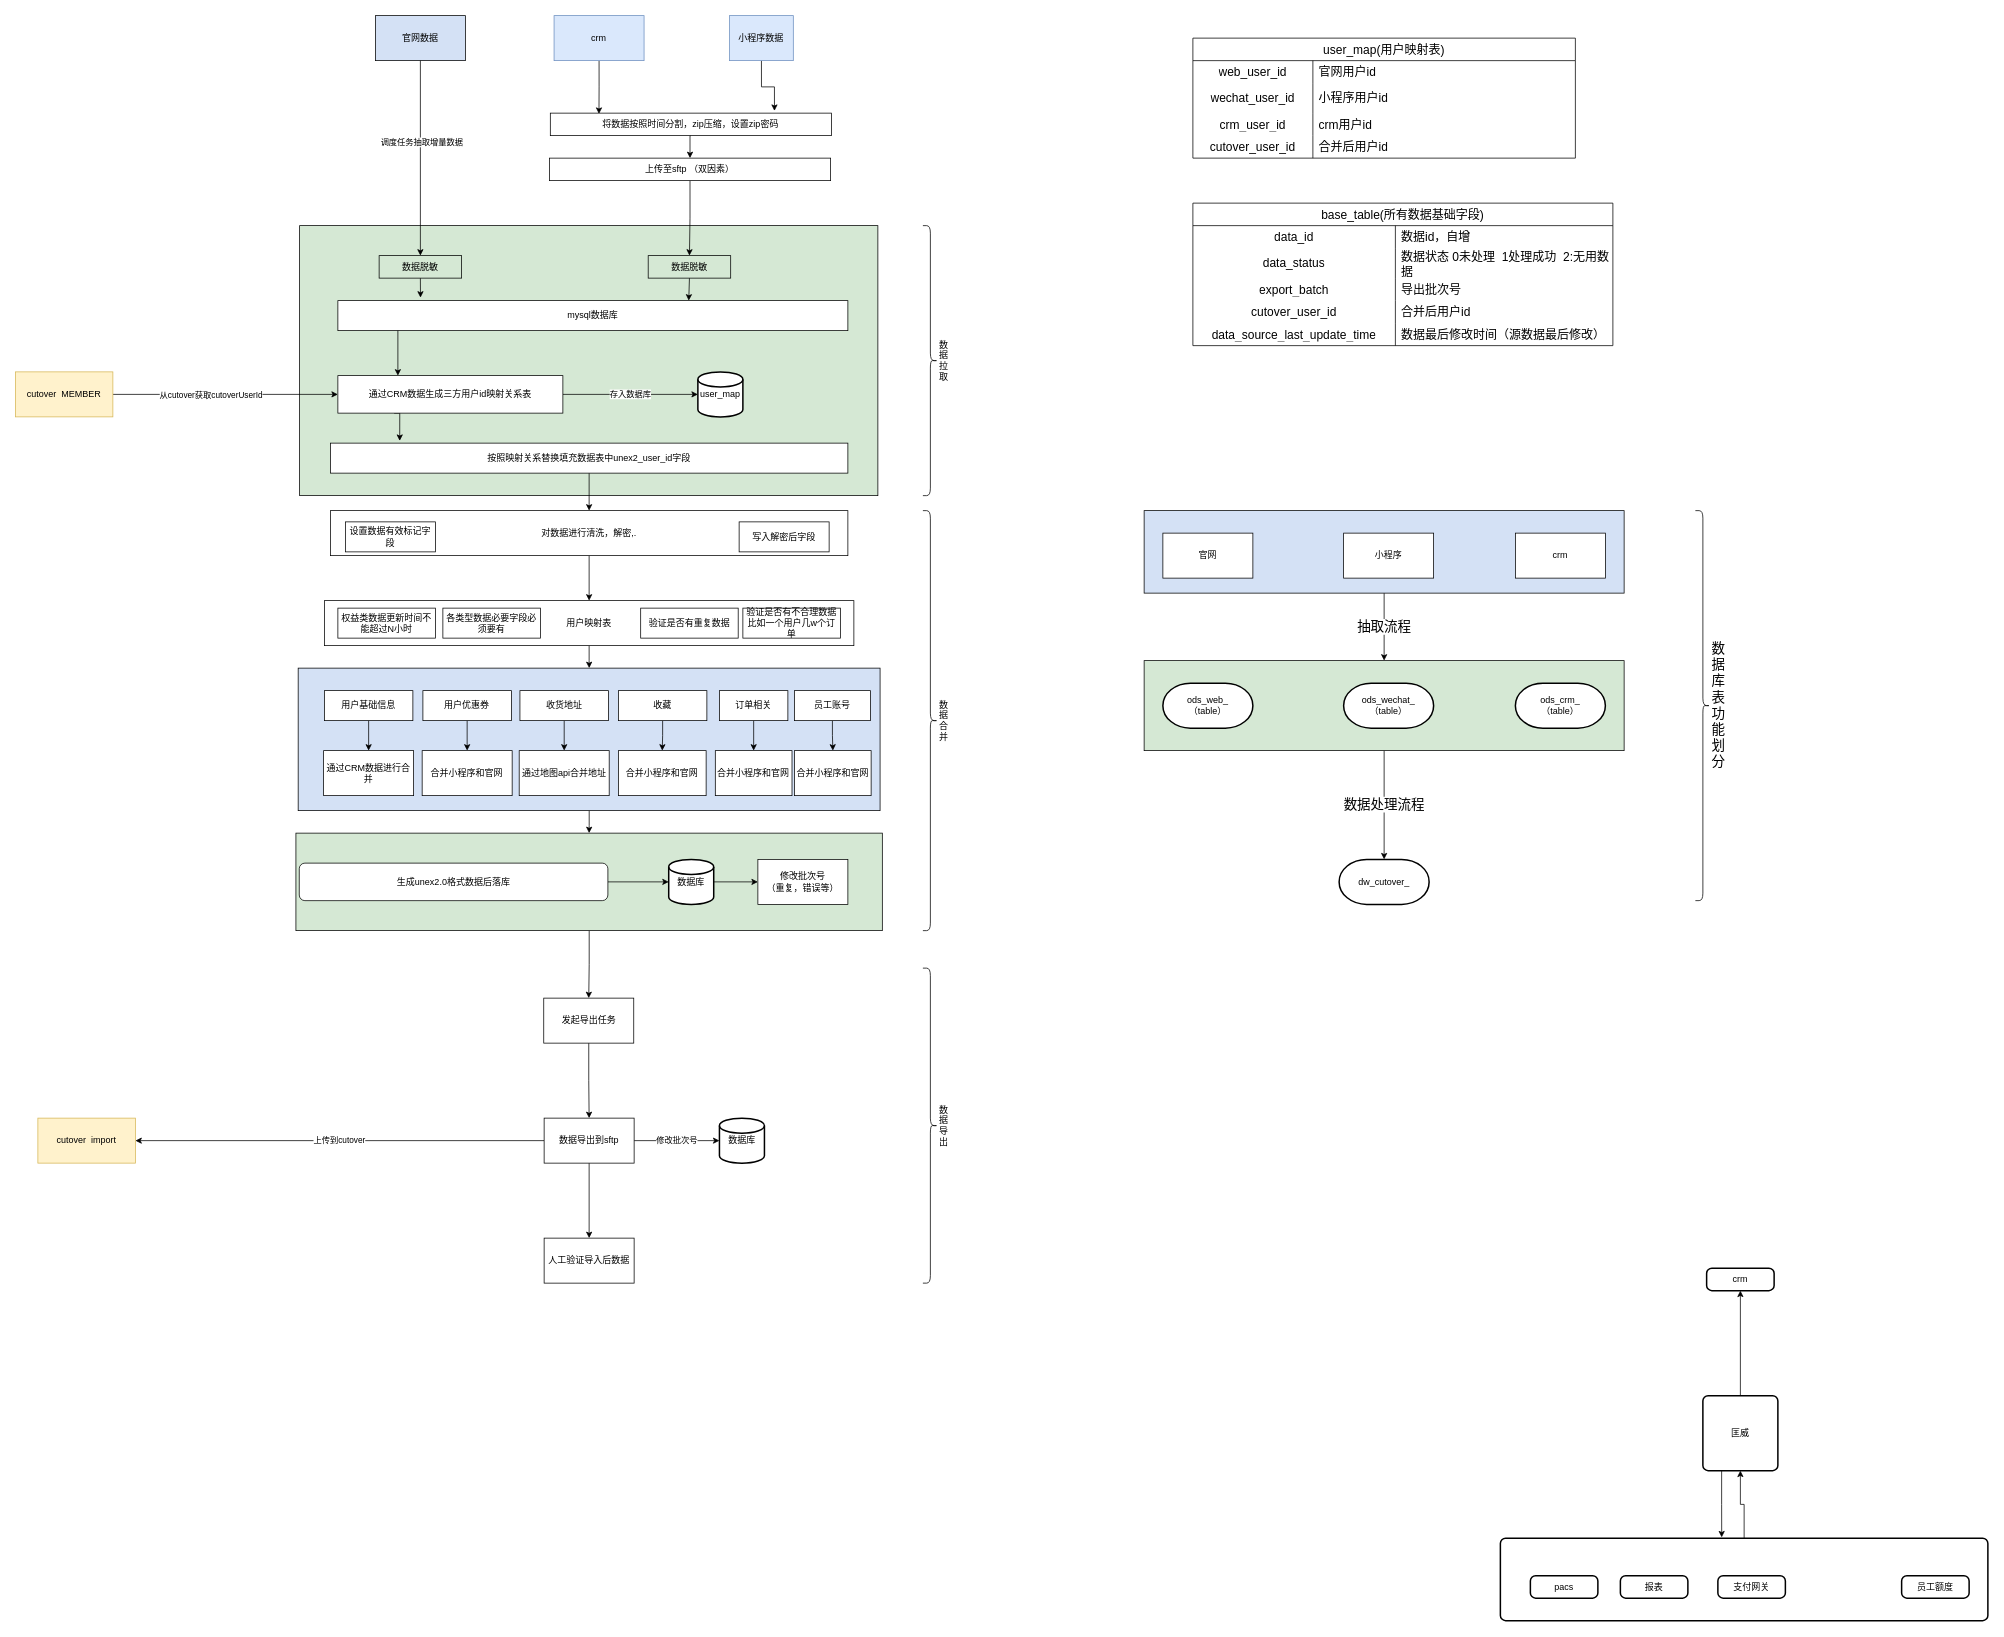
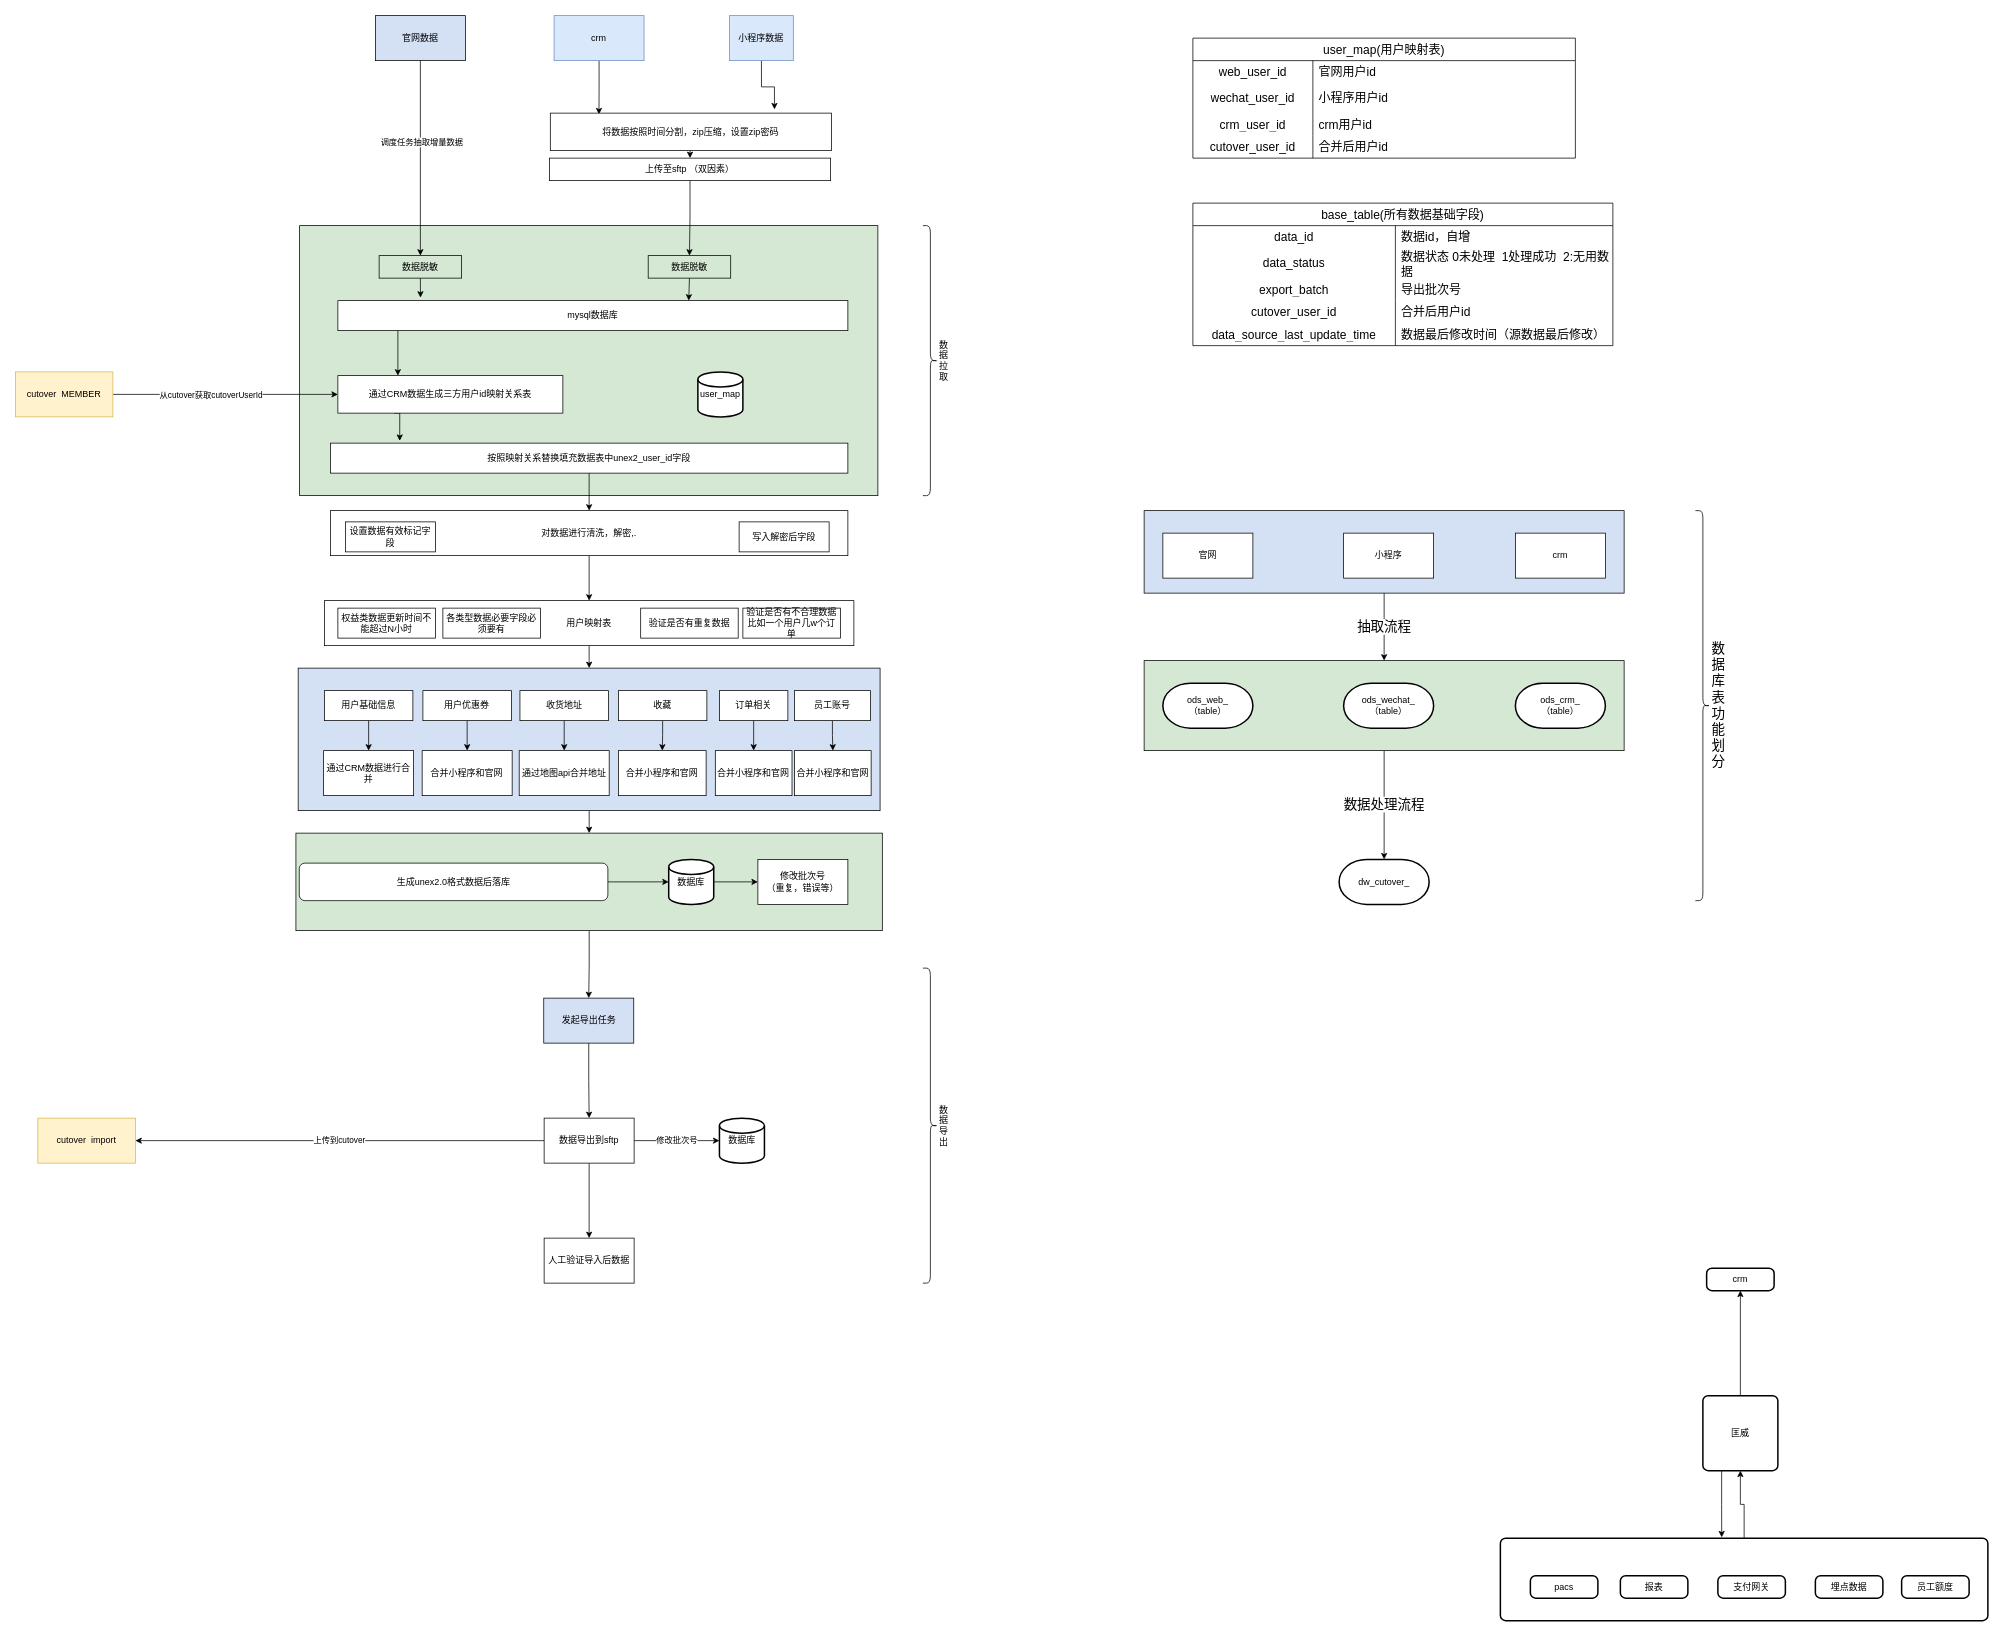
(691, 124) -> (691, 132)
(628, 394) -> none
(930, 720) -> none
(589, 1020) -> (589, 1020)
none -> (1849, 1587)
